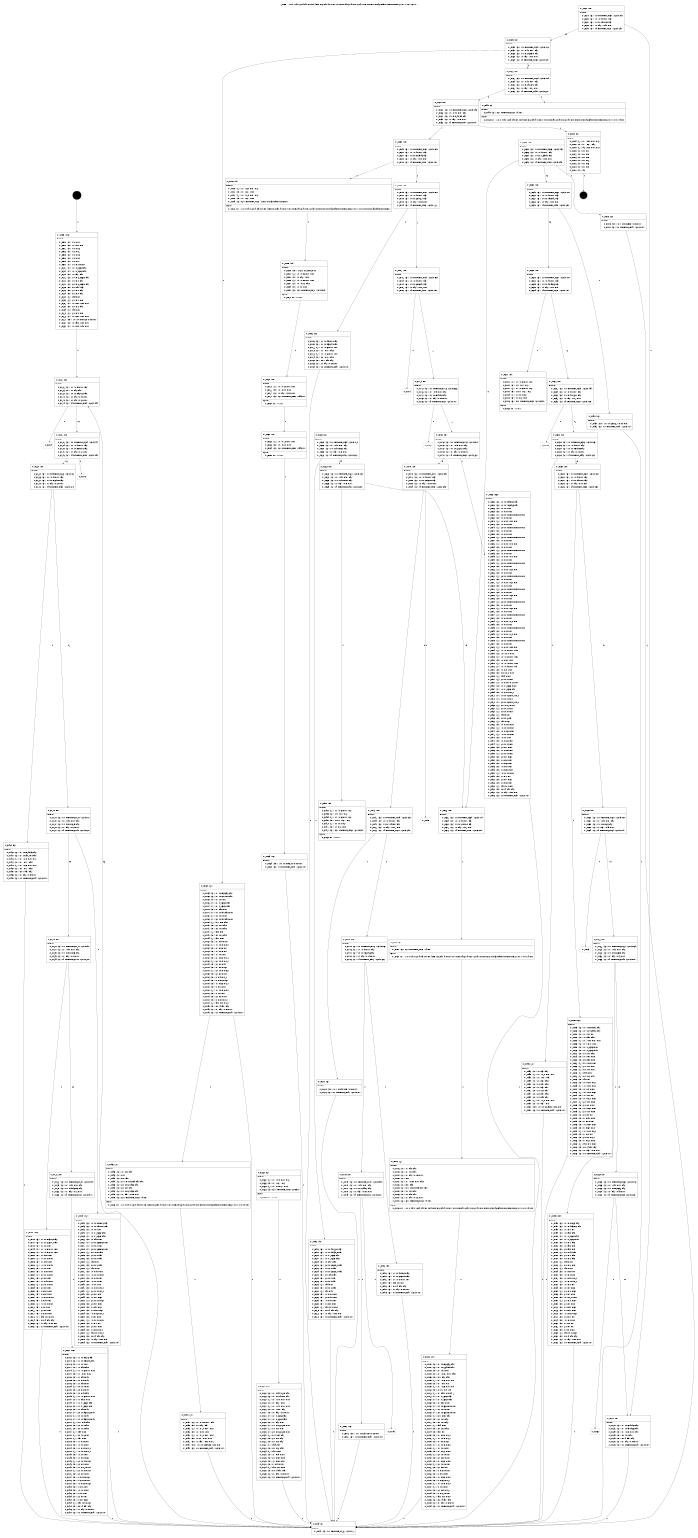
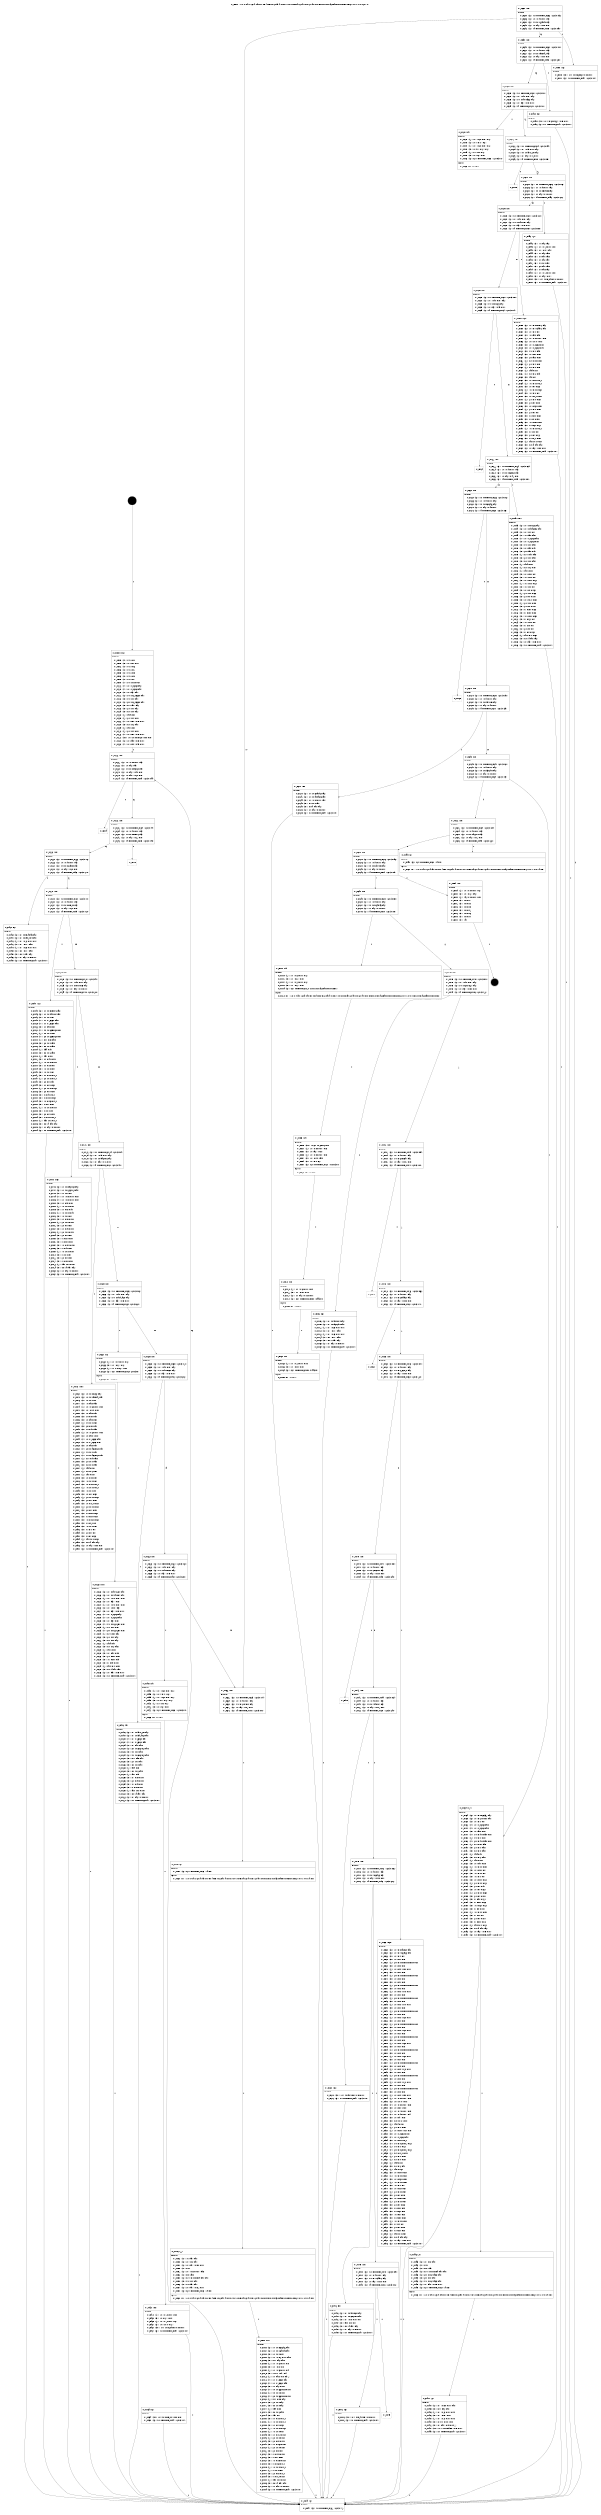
(284, 656) -> none
none -> (119, 1294)
(621, 1306) -> (486, 599)
none -> (167, 2319)
